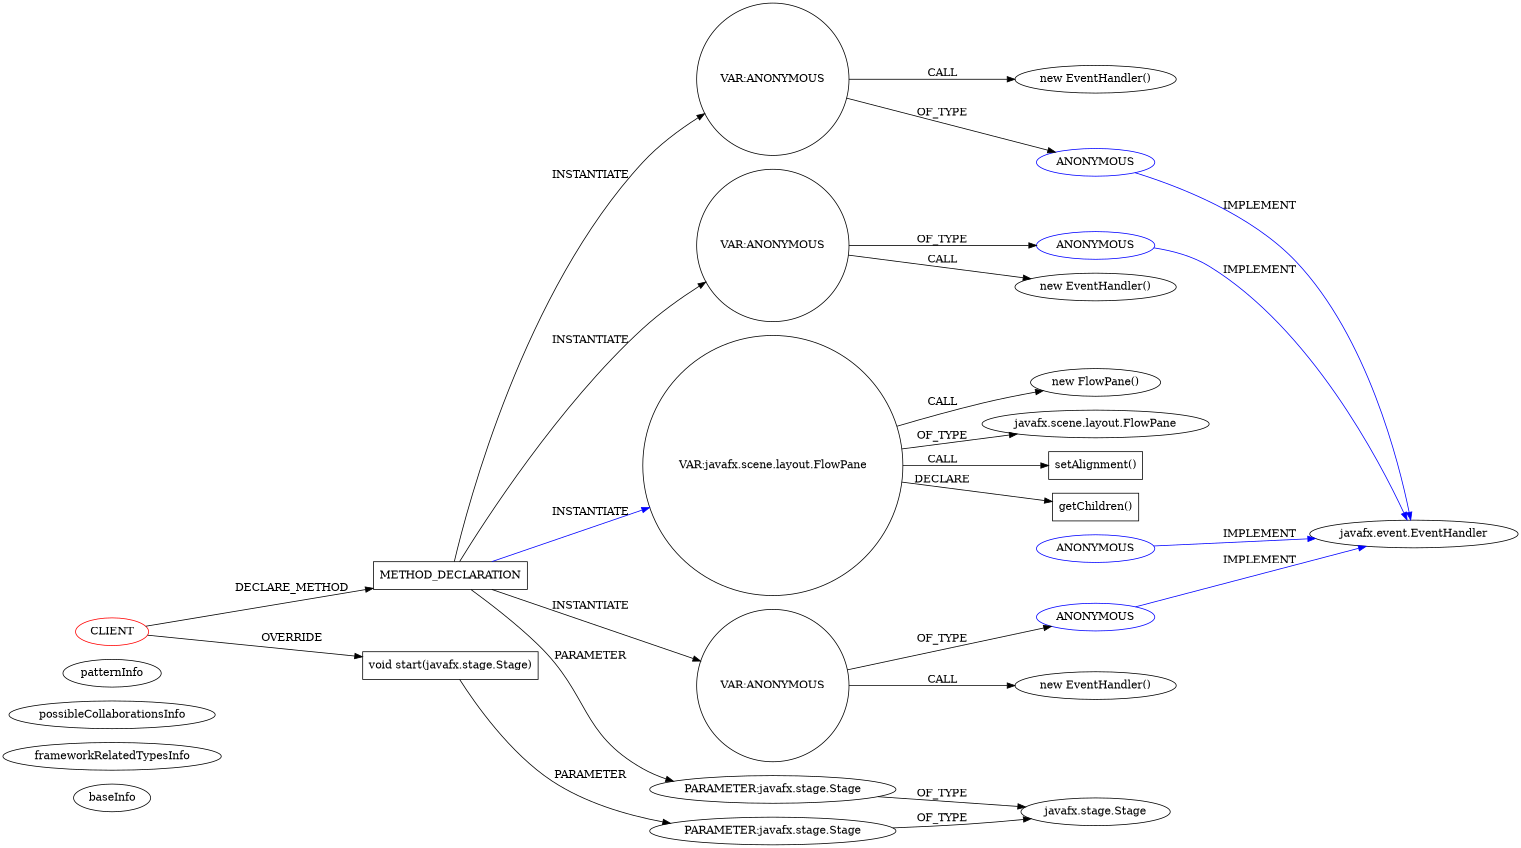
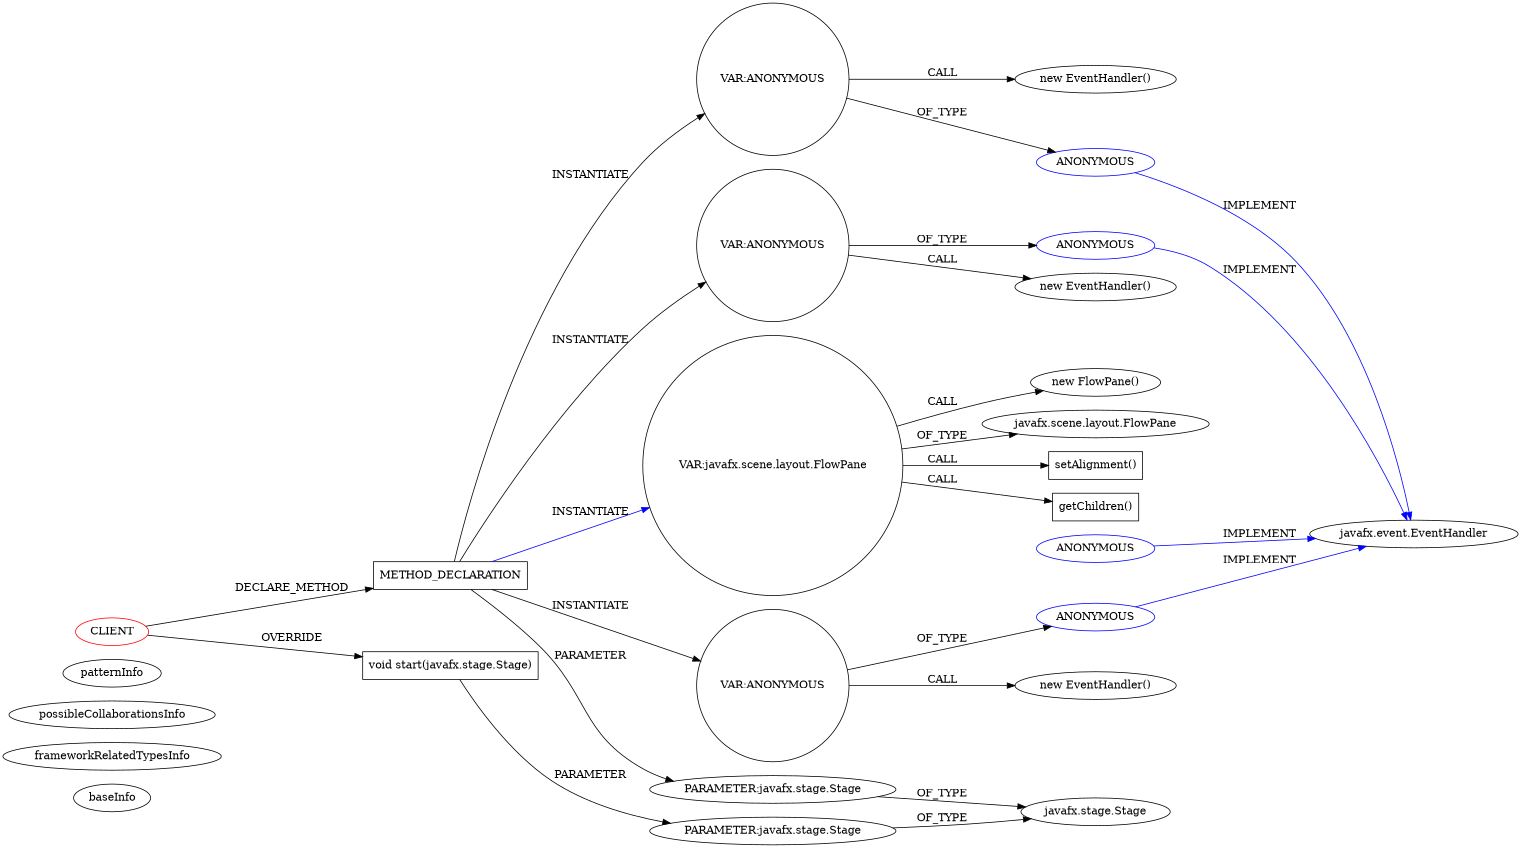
(942, 480) -> (942, 480)
